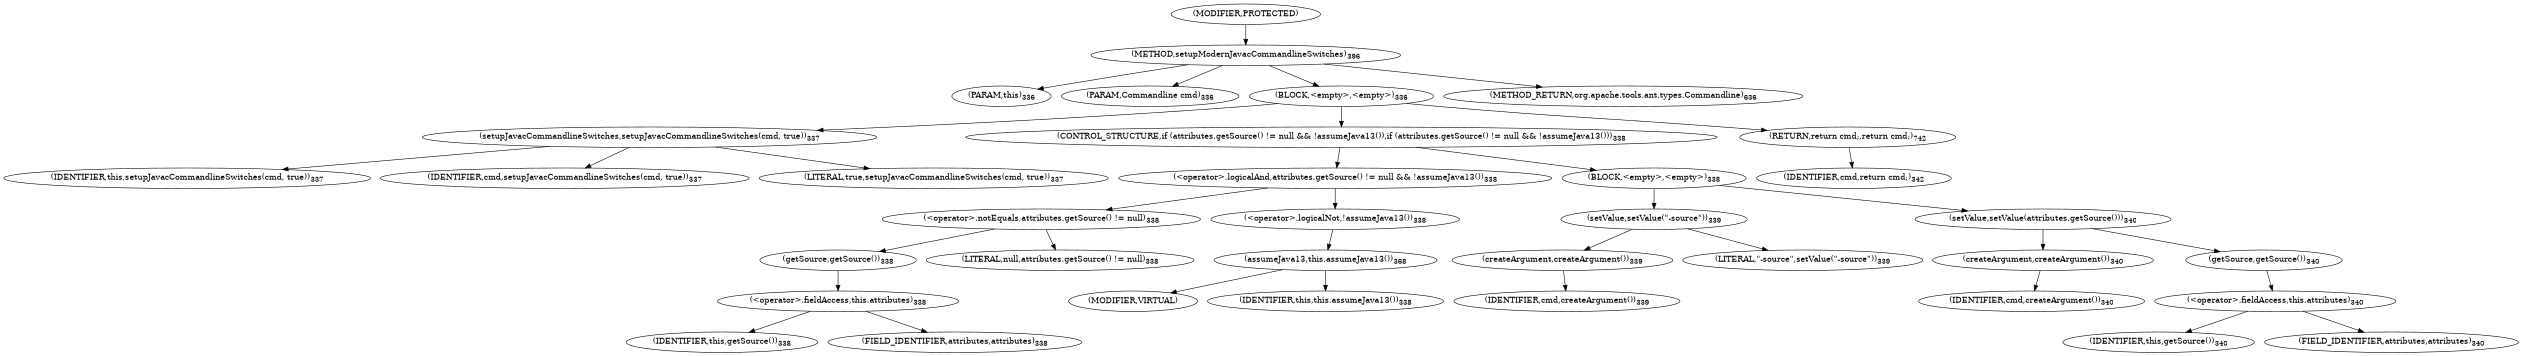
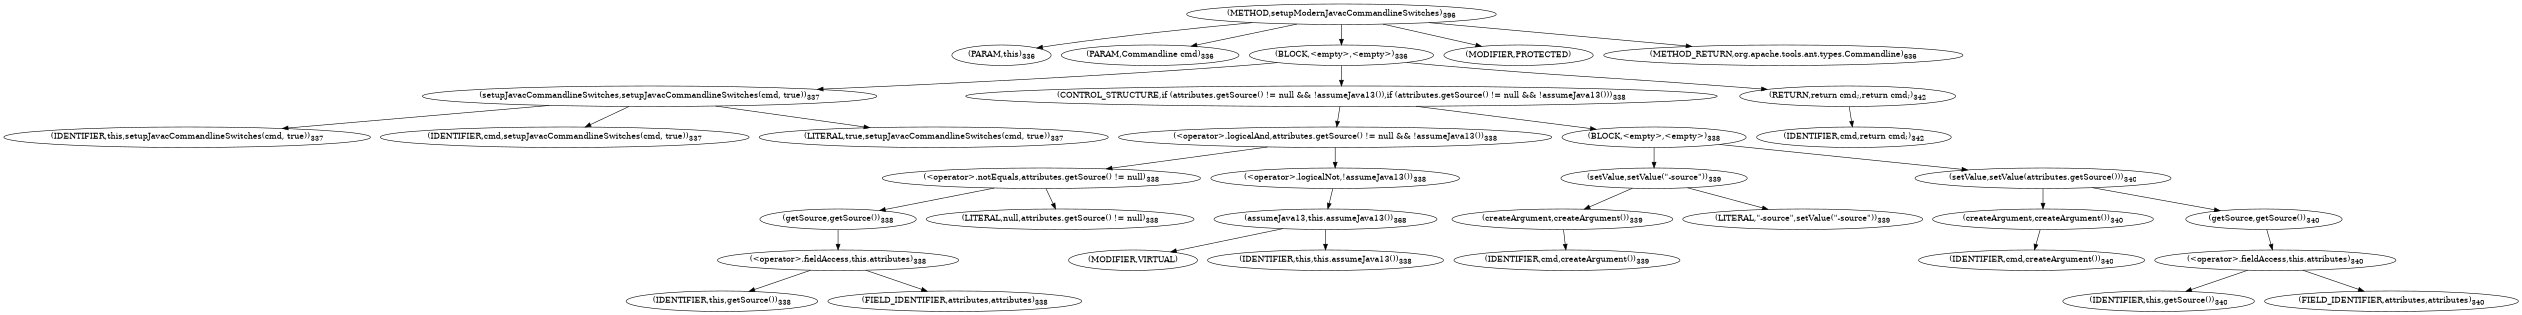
(1246, 32) -> (1429, 35)
(1920, 136) -> (1920, 95)
